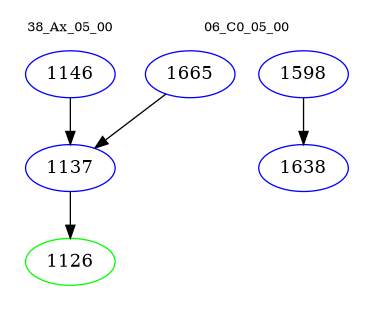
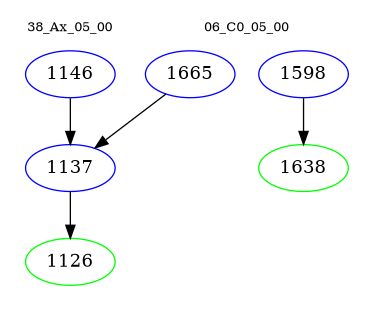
(304, 168) -> (304, 168)
